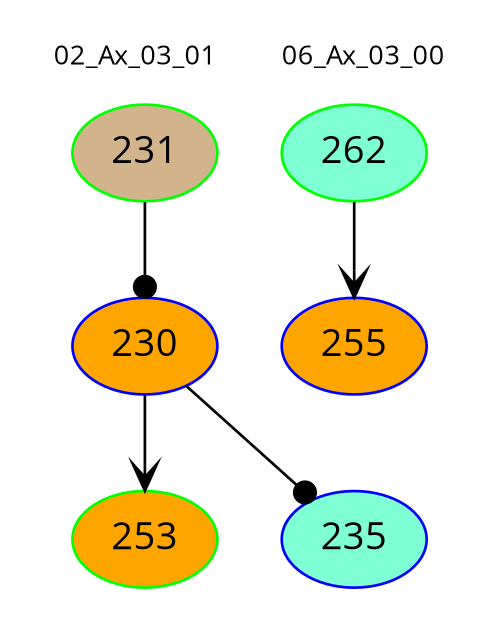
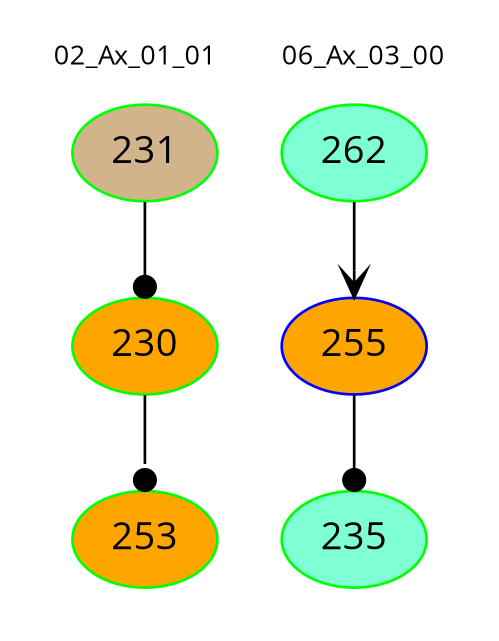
(136, 58) -> (136, 58)
(145, 346) -> (145, 346)
(222, 418) -> (354, 432)
(145, 430) -> (145, 430)
(354, 539) -> (354, 539)
